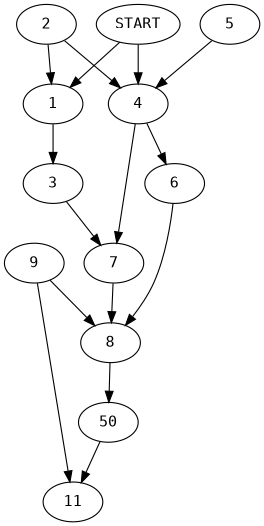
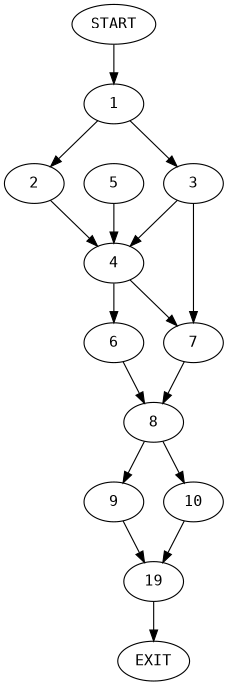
(49, 59) -> (78, 140)
(138, 59) -> (158, 219)
(68, 299) -> (136, 457)
(108, 422) -> (193, 502)
(73, 502) -> (154, 582)
none -> (154, 661)
